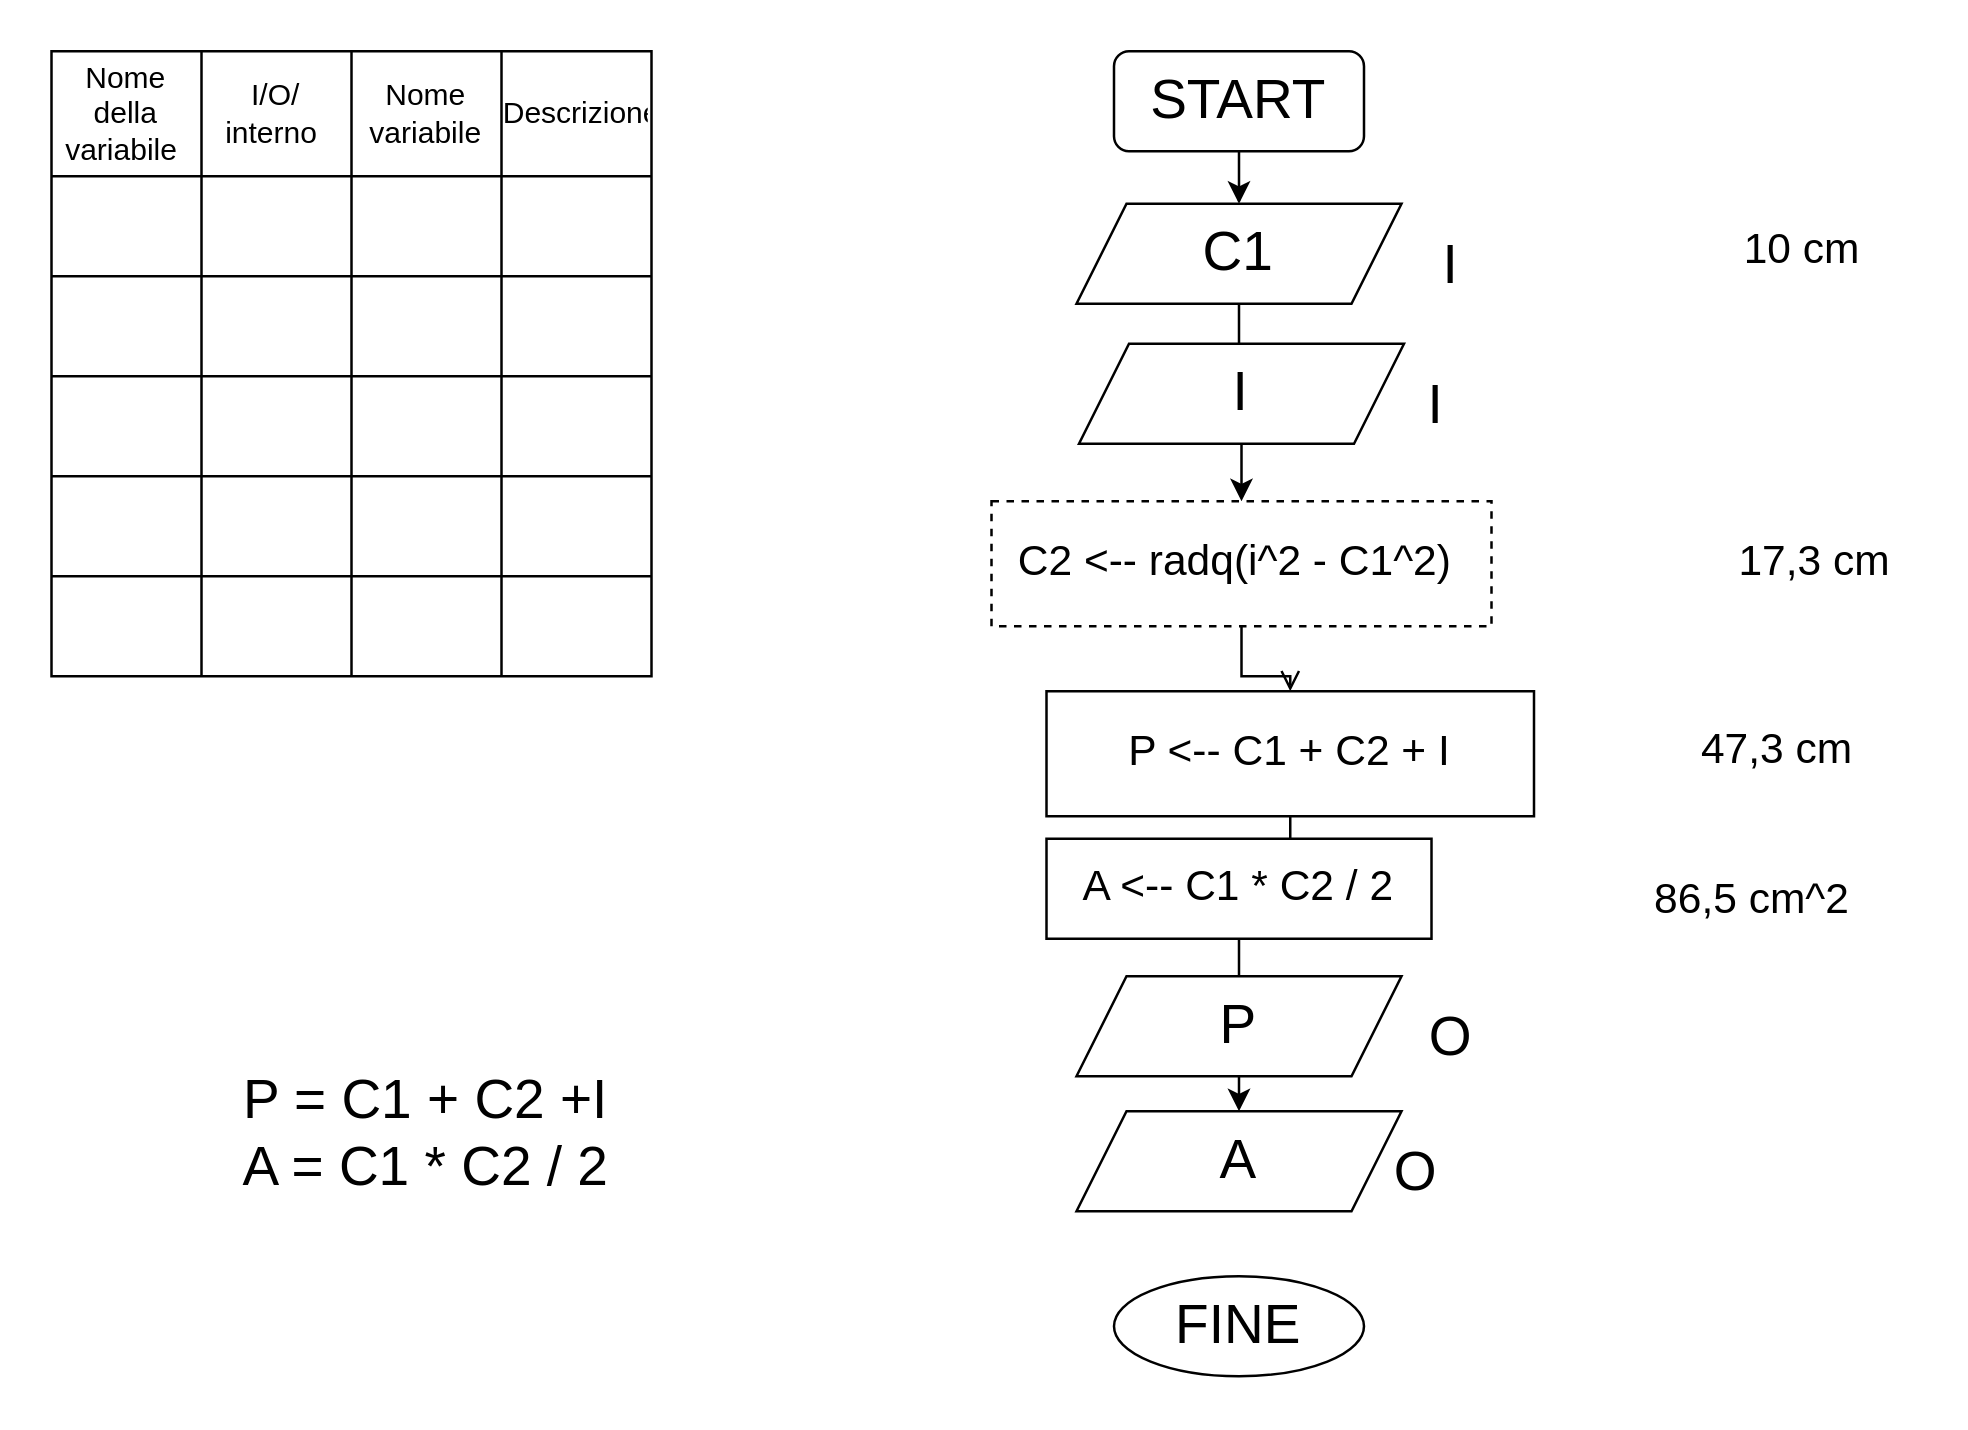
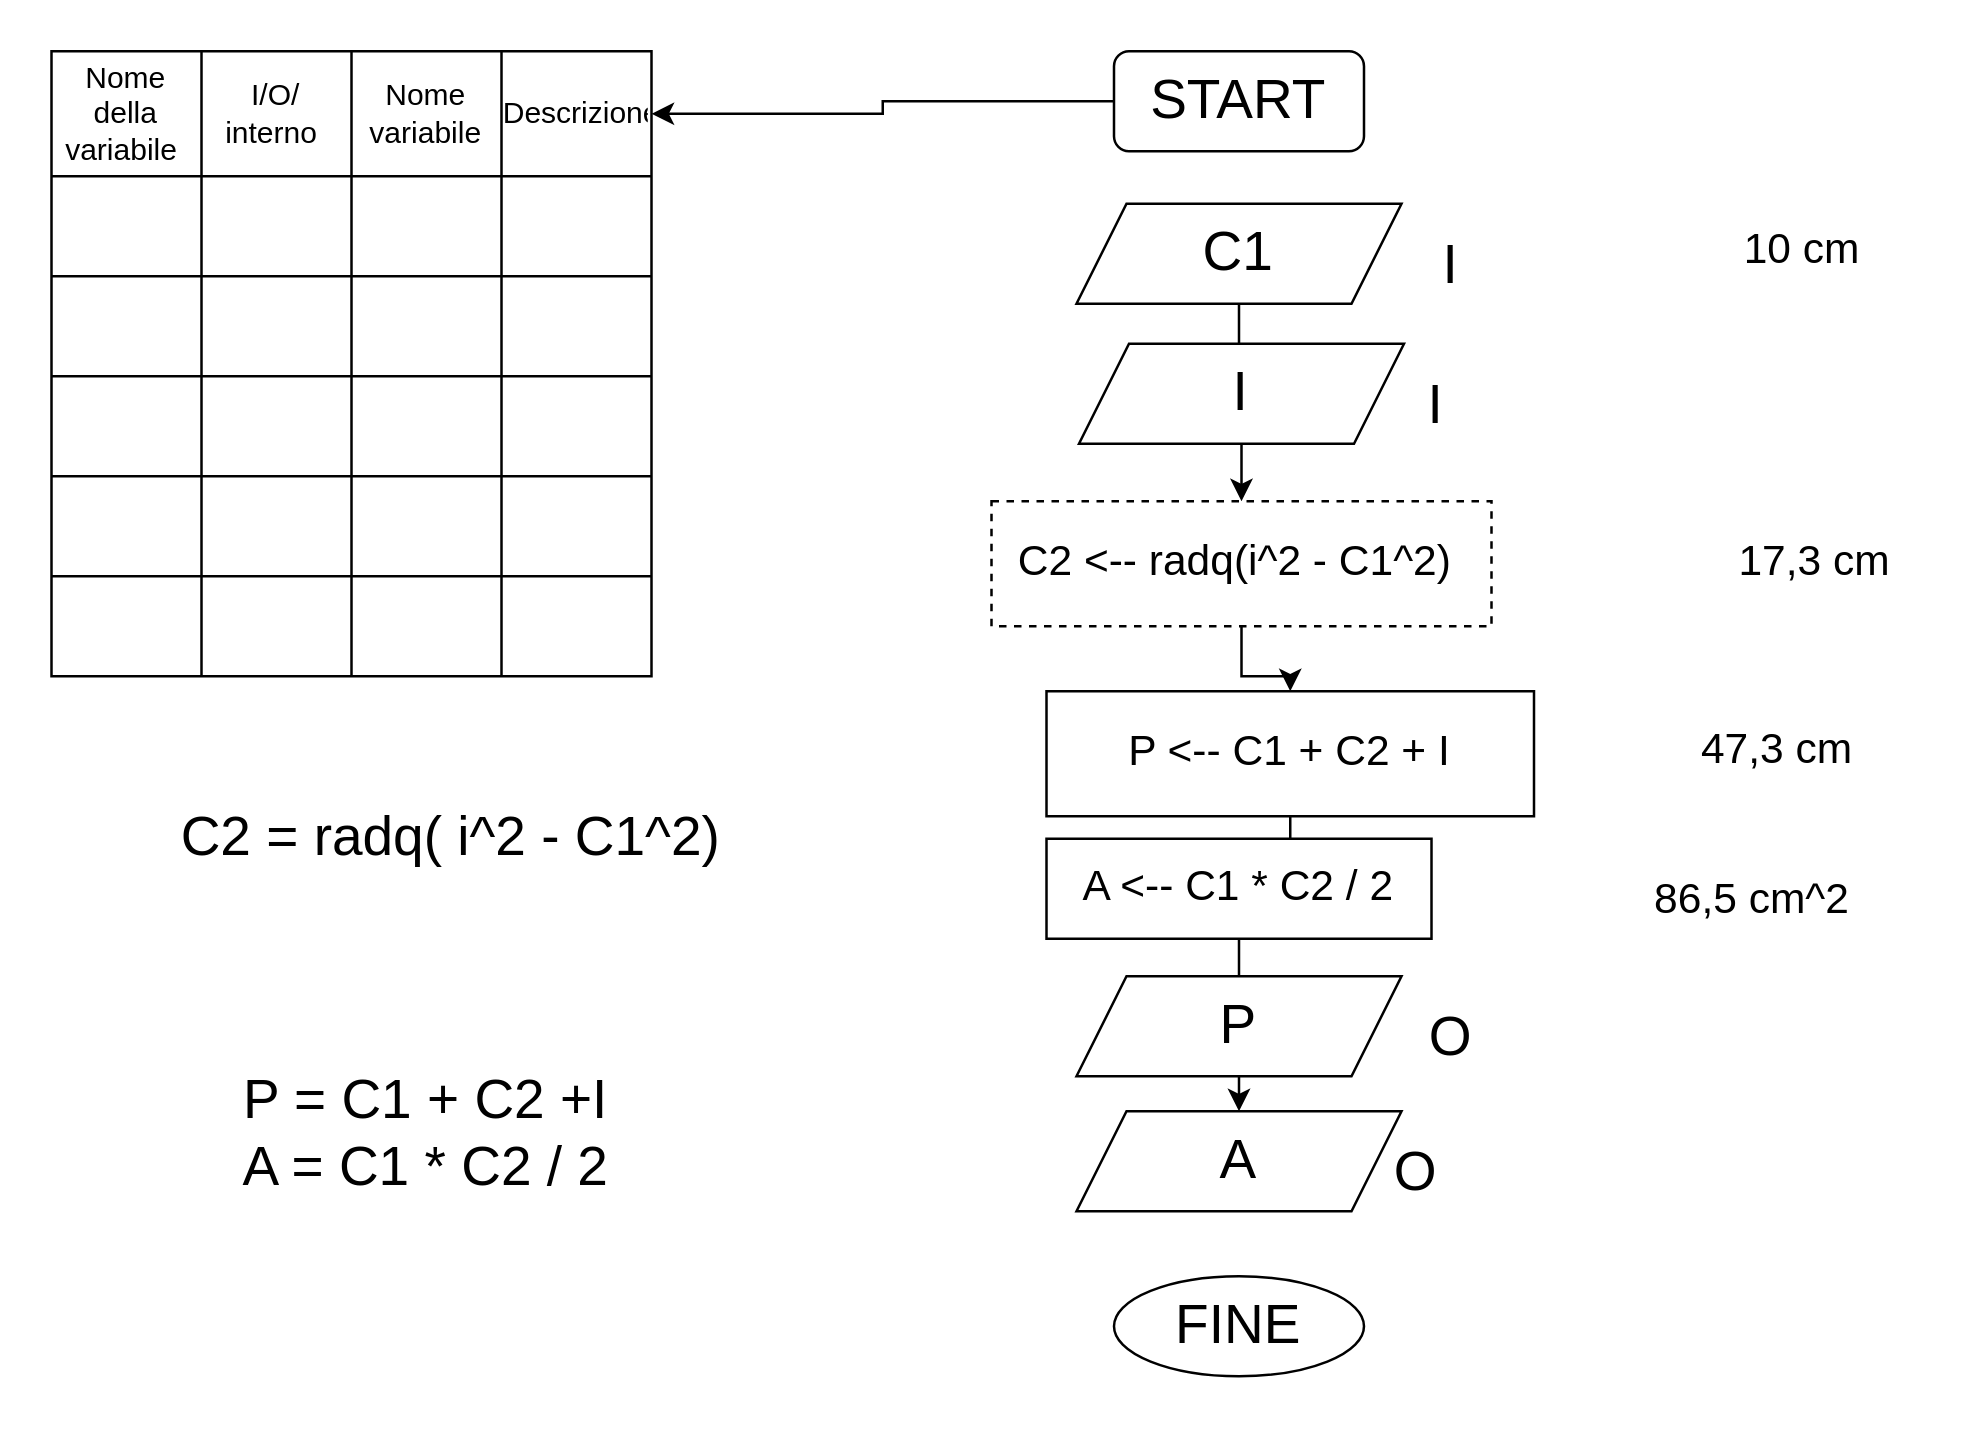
(1239, 186) -> (885, 101)
(1289, 676) -> (1287, 676)
none -> (451, 839)
